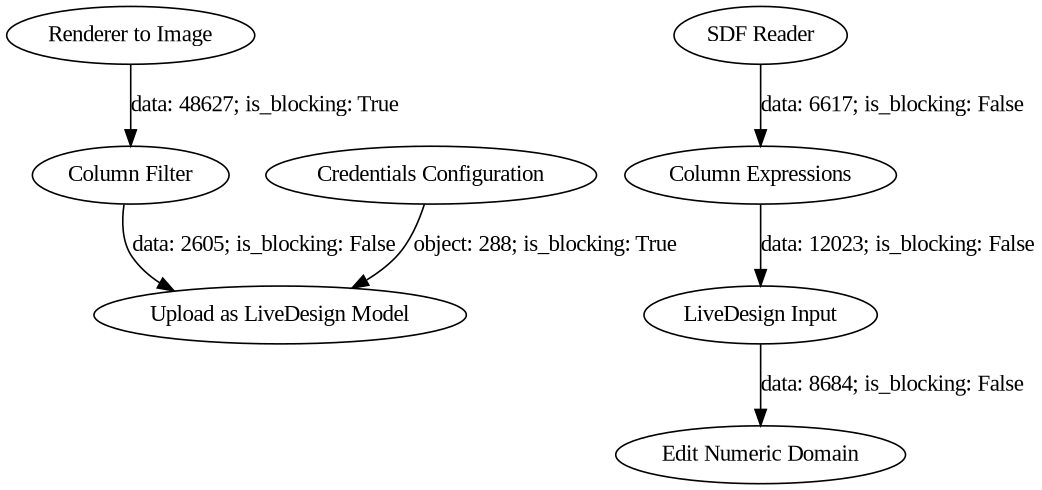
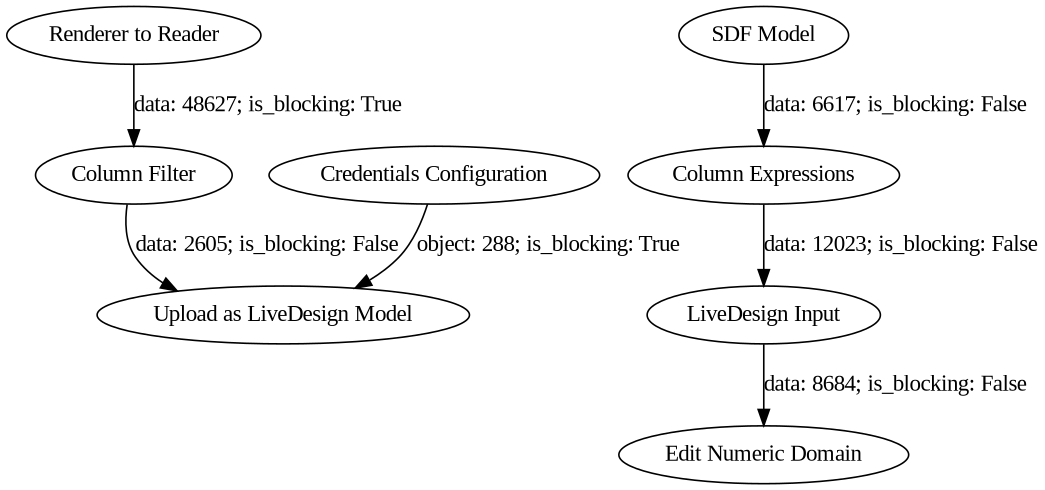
(131, 35) -> (134, 35)
(761, 35) -> (764, 35)
